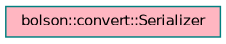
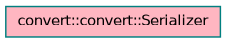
(113, 22) -> (113, 22)
